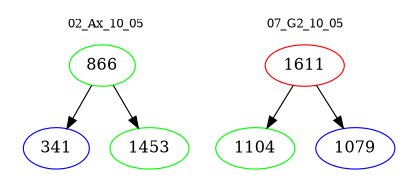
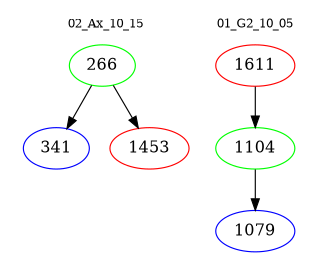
(106, 25) -> (106, 25)
(305, 25) -> (255, 25)
(102, 66) -> (102, 66)
(327, 102) -> (255, 184)
(150, 148) -> (150, 148)
